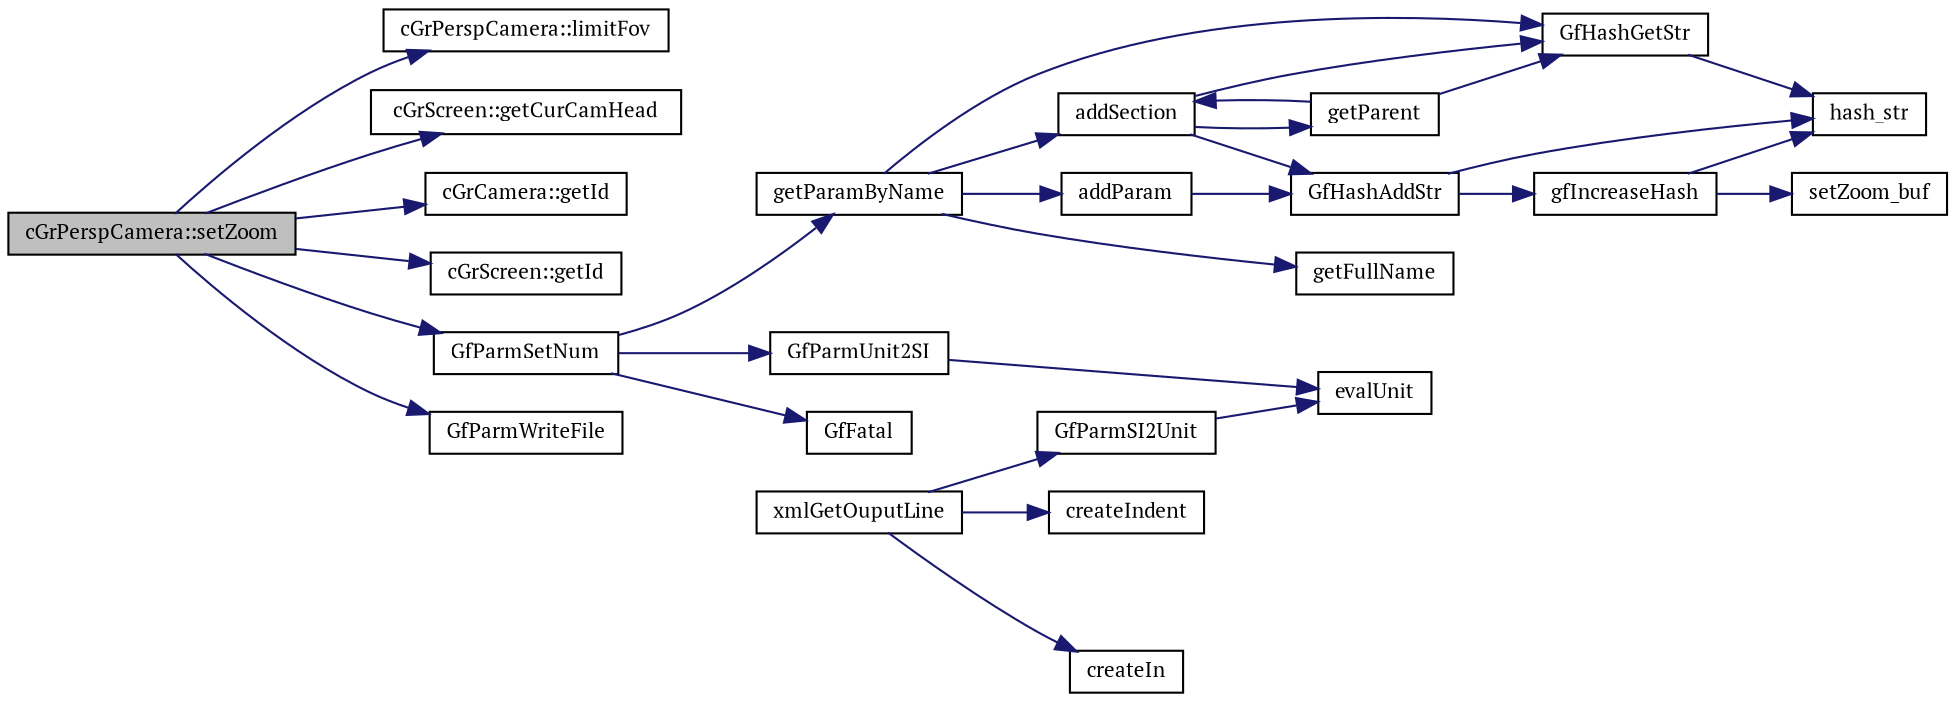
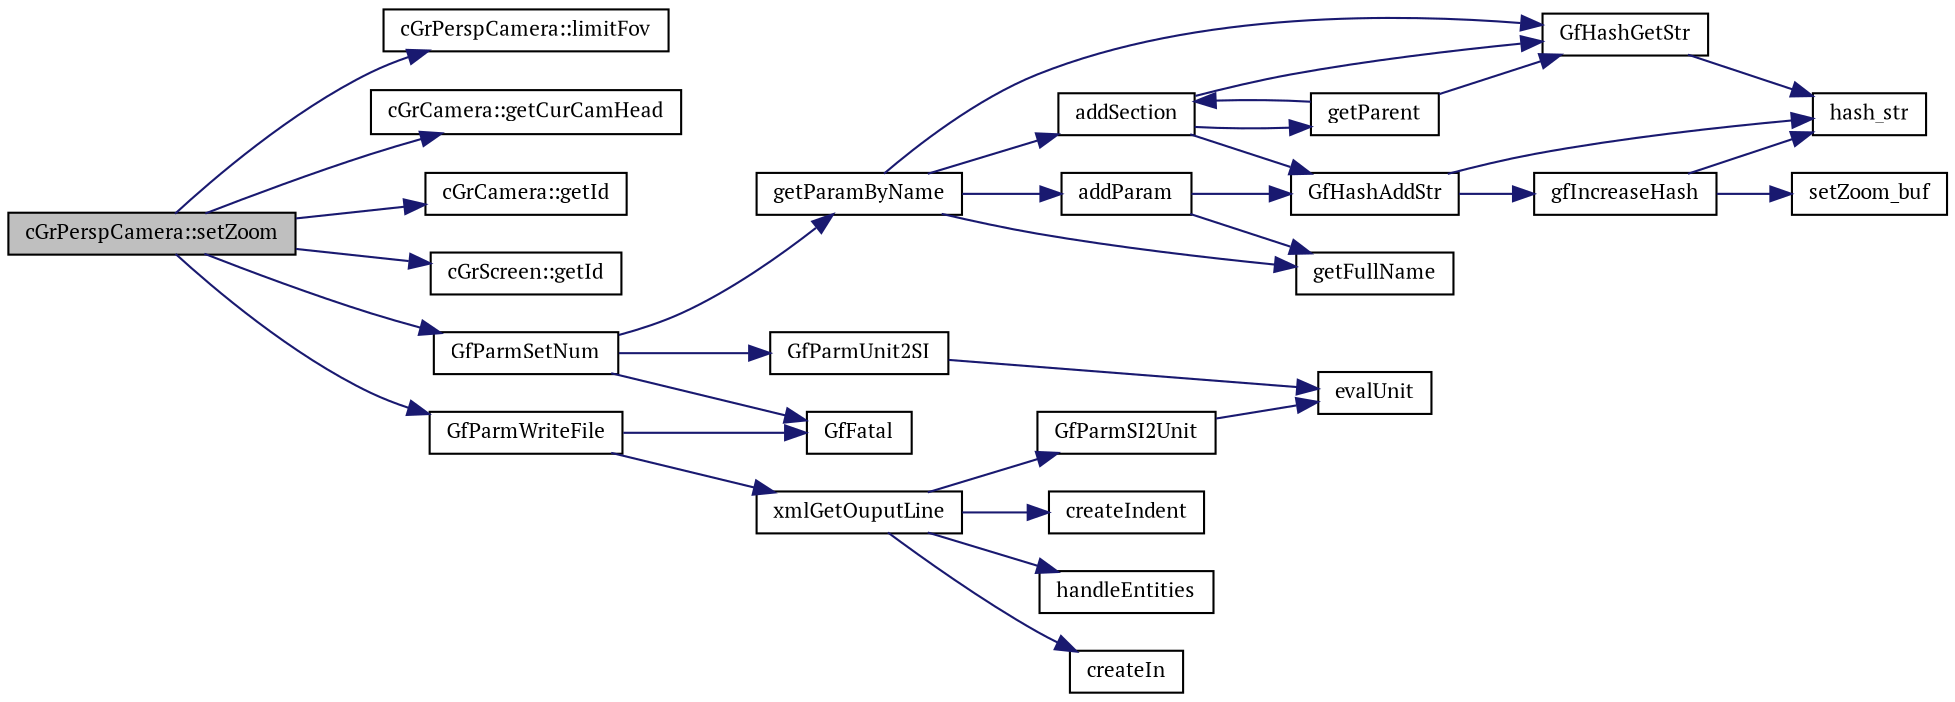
(526, 112) -> (526, 112)
none -> (1240, 230)
none -> (704, 433)
none -> (683, 470)
none -> (1127, 592)
